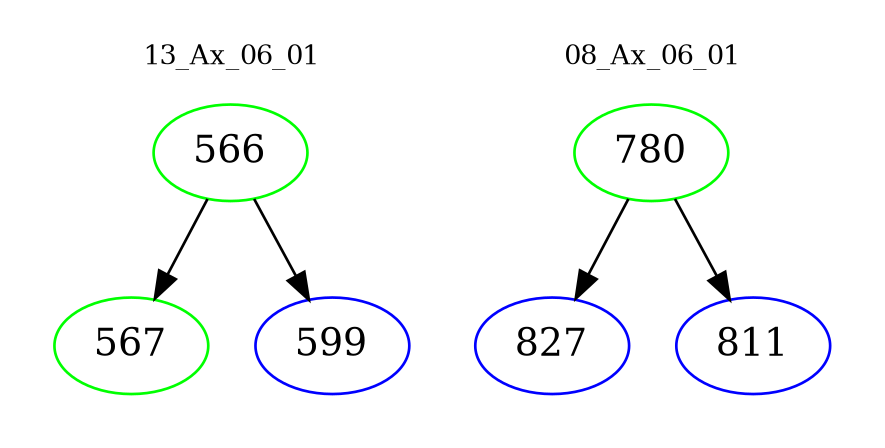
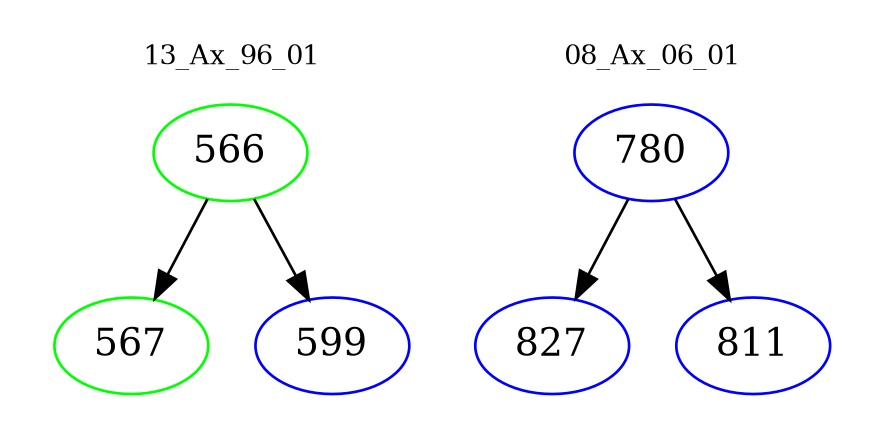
(232, 58) -> (232, 58)
(651, 153) -> (651, 153)
